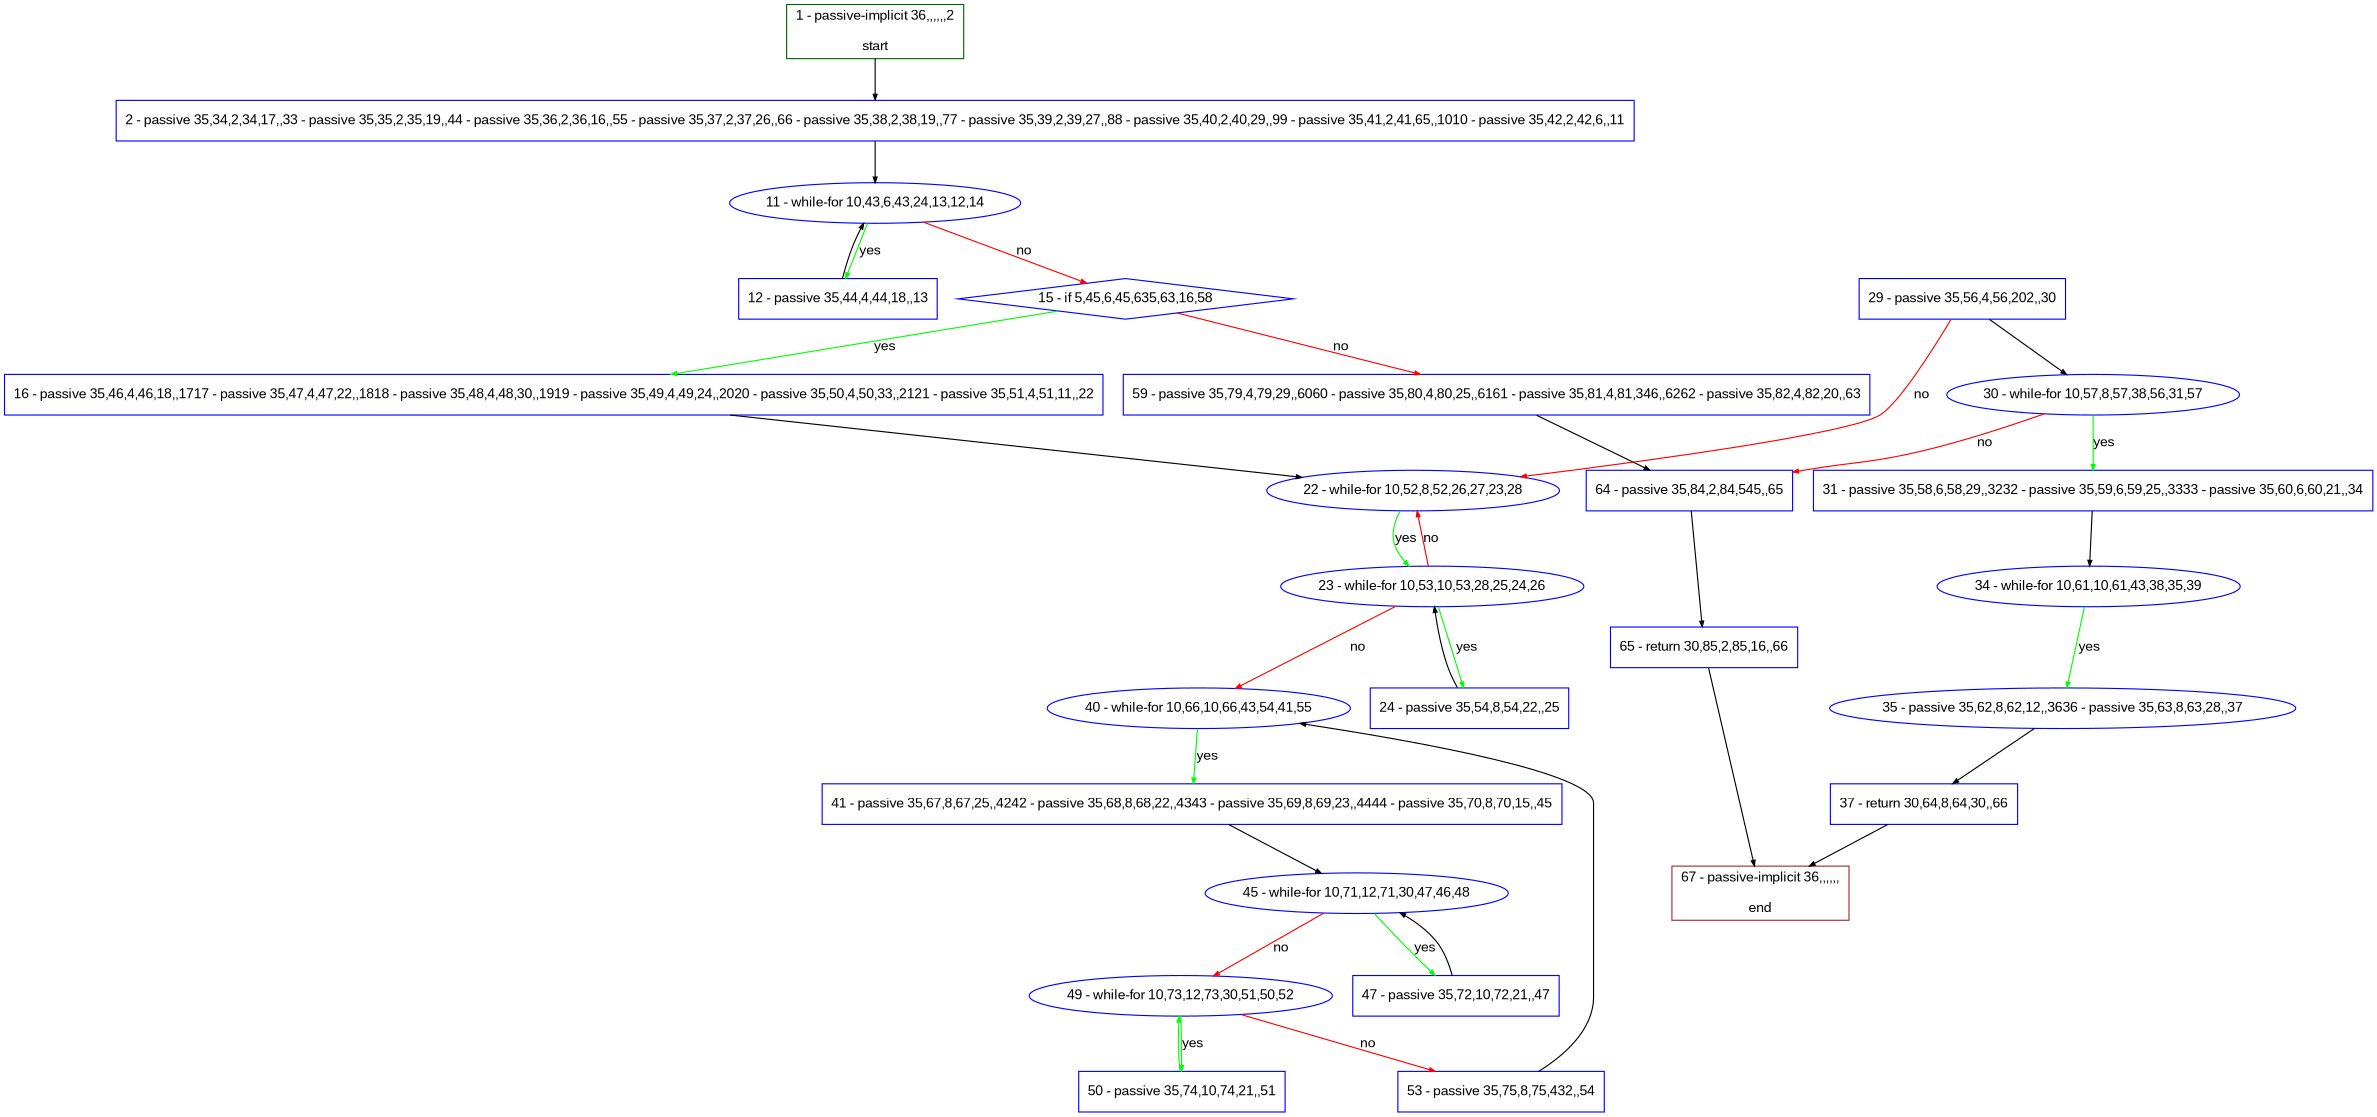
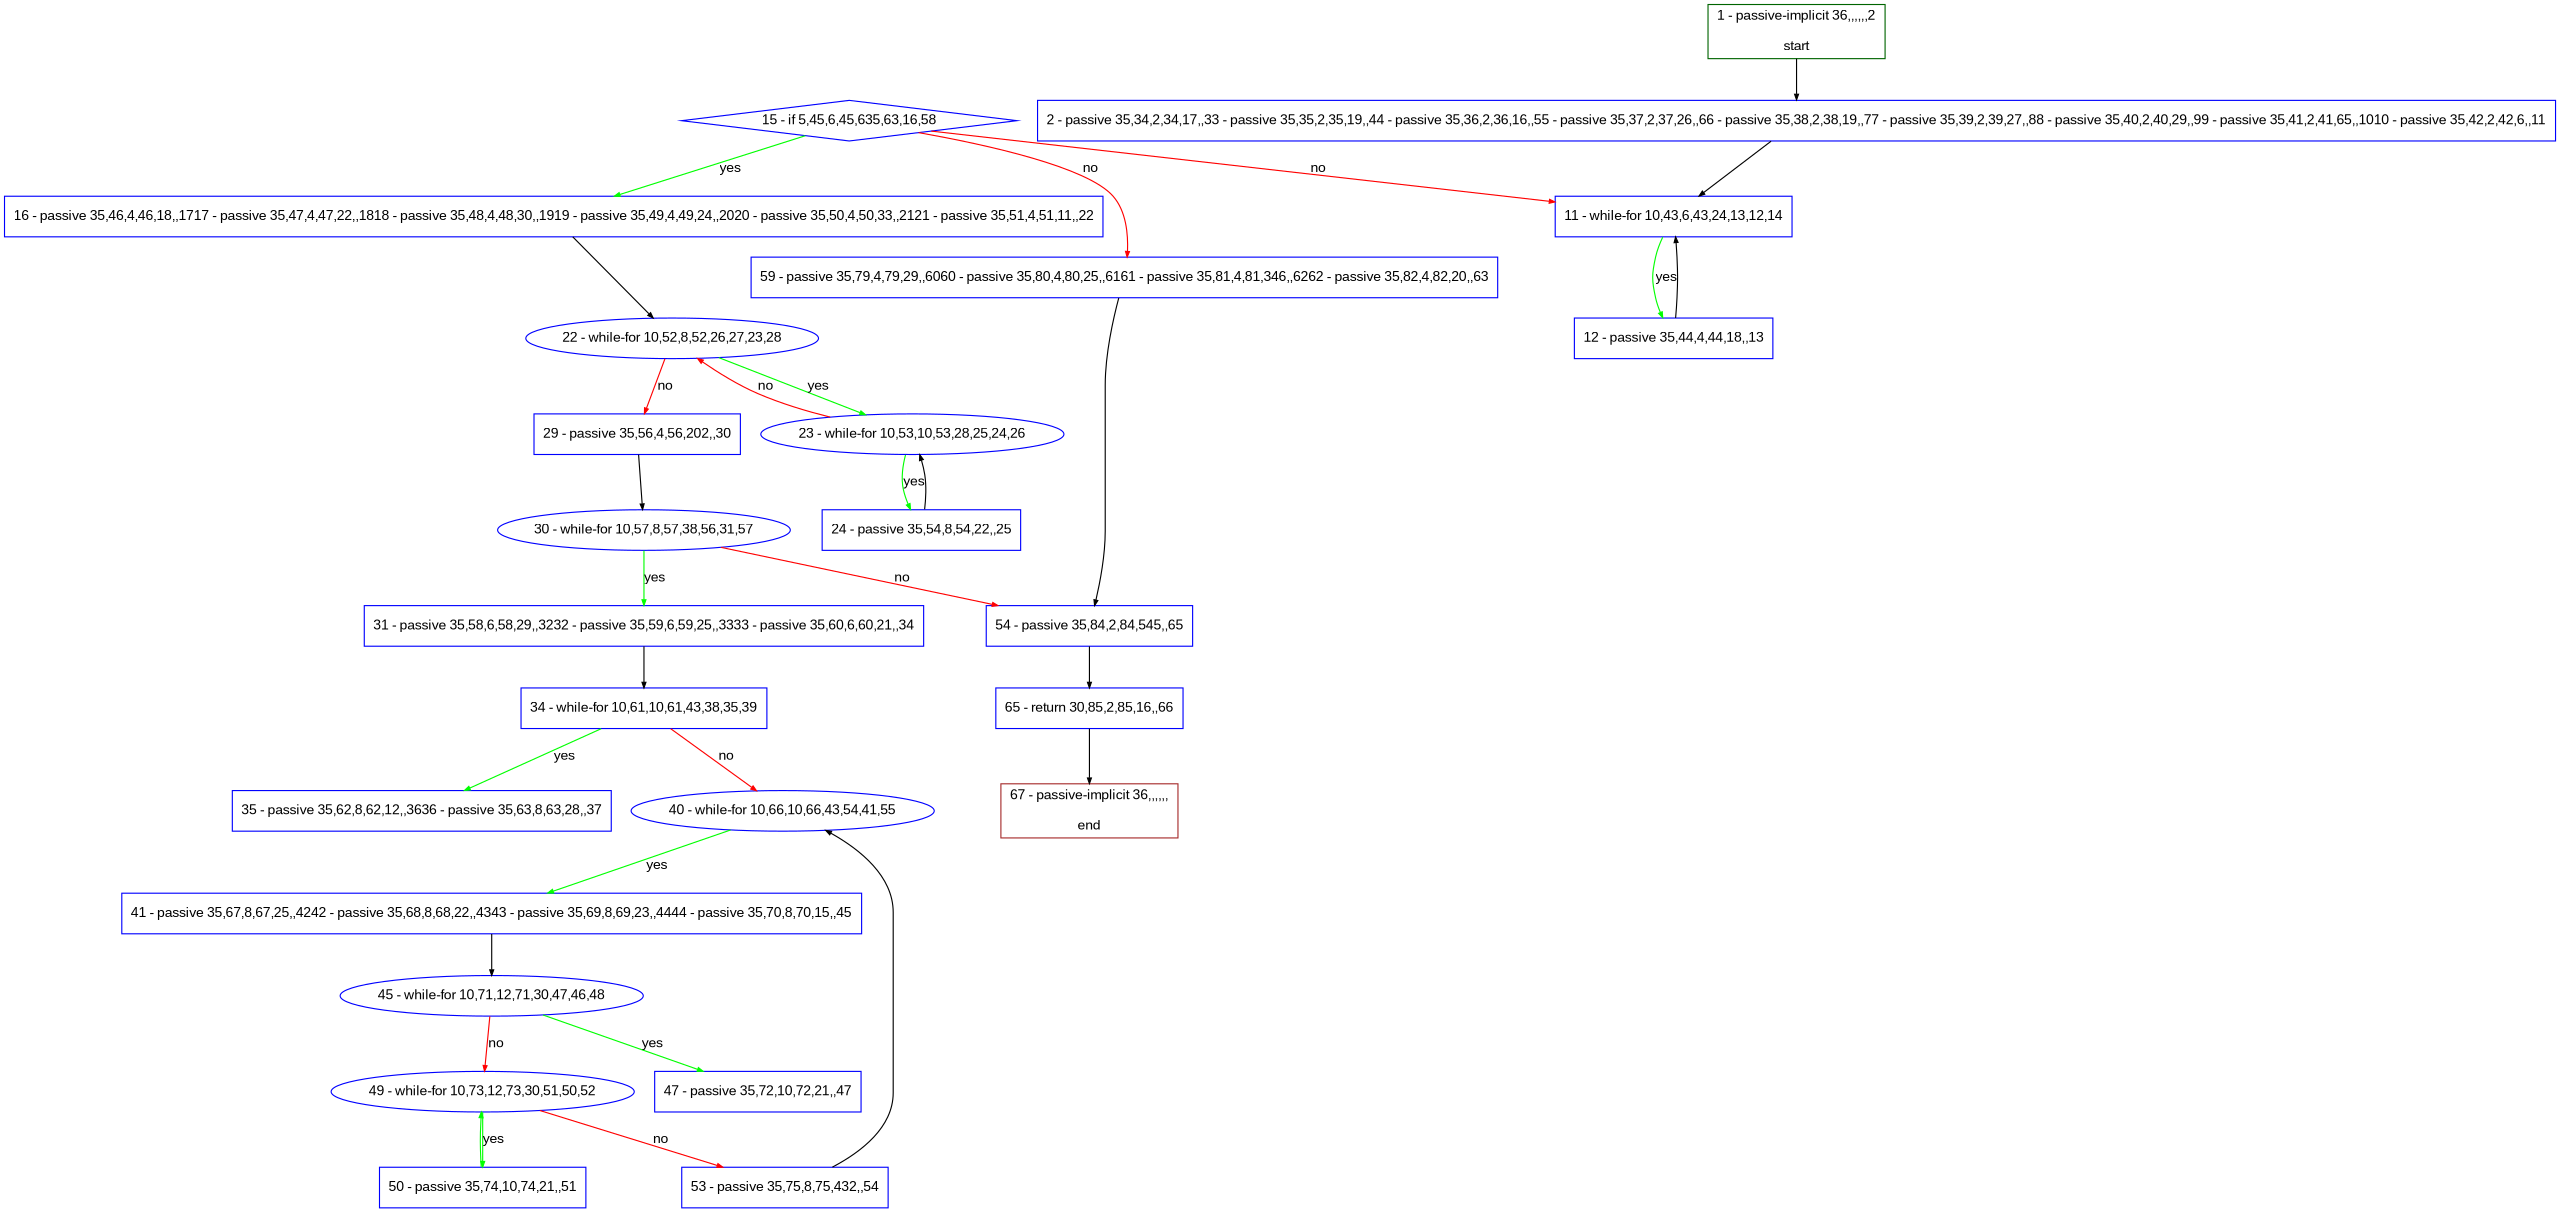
(875, 203) -> (1674, 217)
(1002, 252) -> (1240, 166)
(1764, 442) -> (656, 384)
(1689, 491) -> (1089, 626)
(2089, 586) -> (644, 708)
(1318, 646) -> (711, 758)
(2063, 708) -> (422, 811)
(1924, 804) -> none
(1435, 940) -> none
